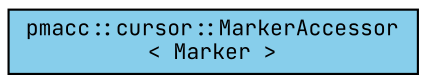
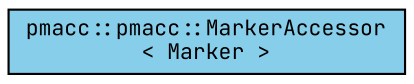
(213, 42) -> (207, 42)
